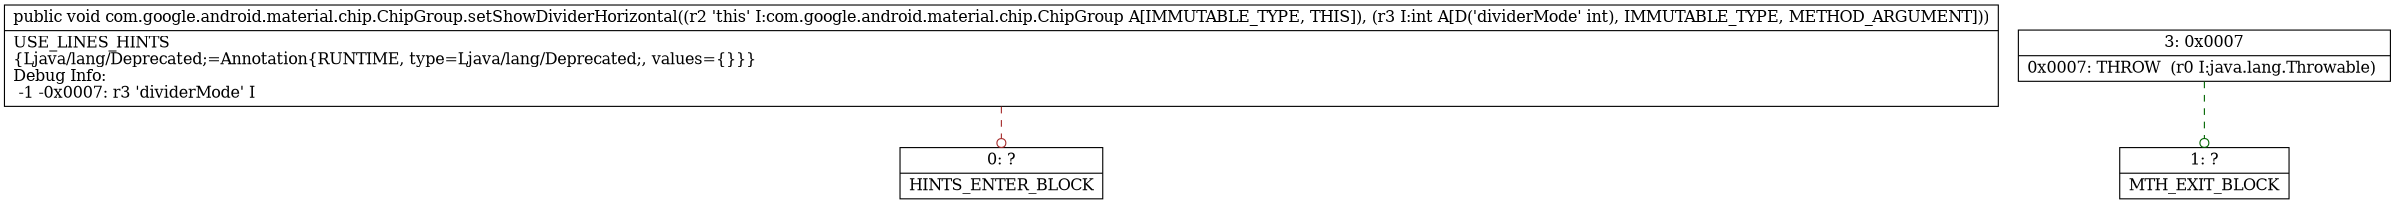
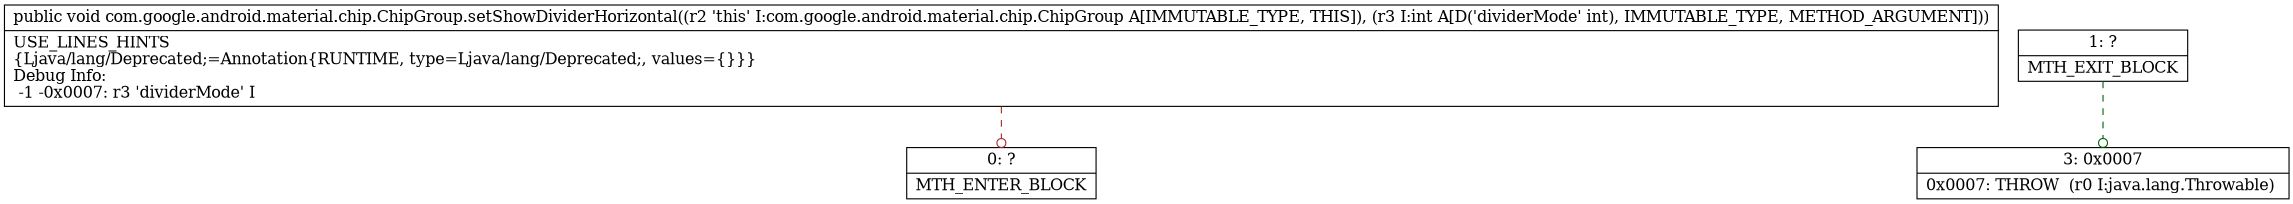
(2204, 110) -> (2103, 110)
(1001, 185) -> (1001, 185)
